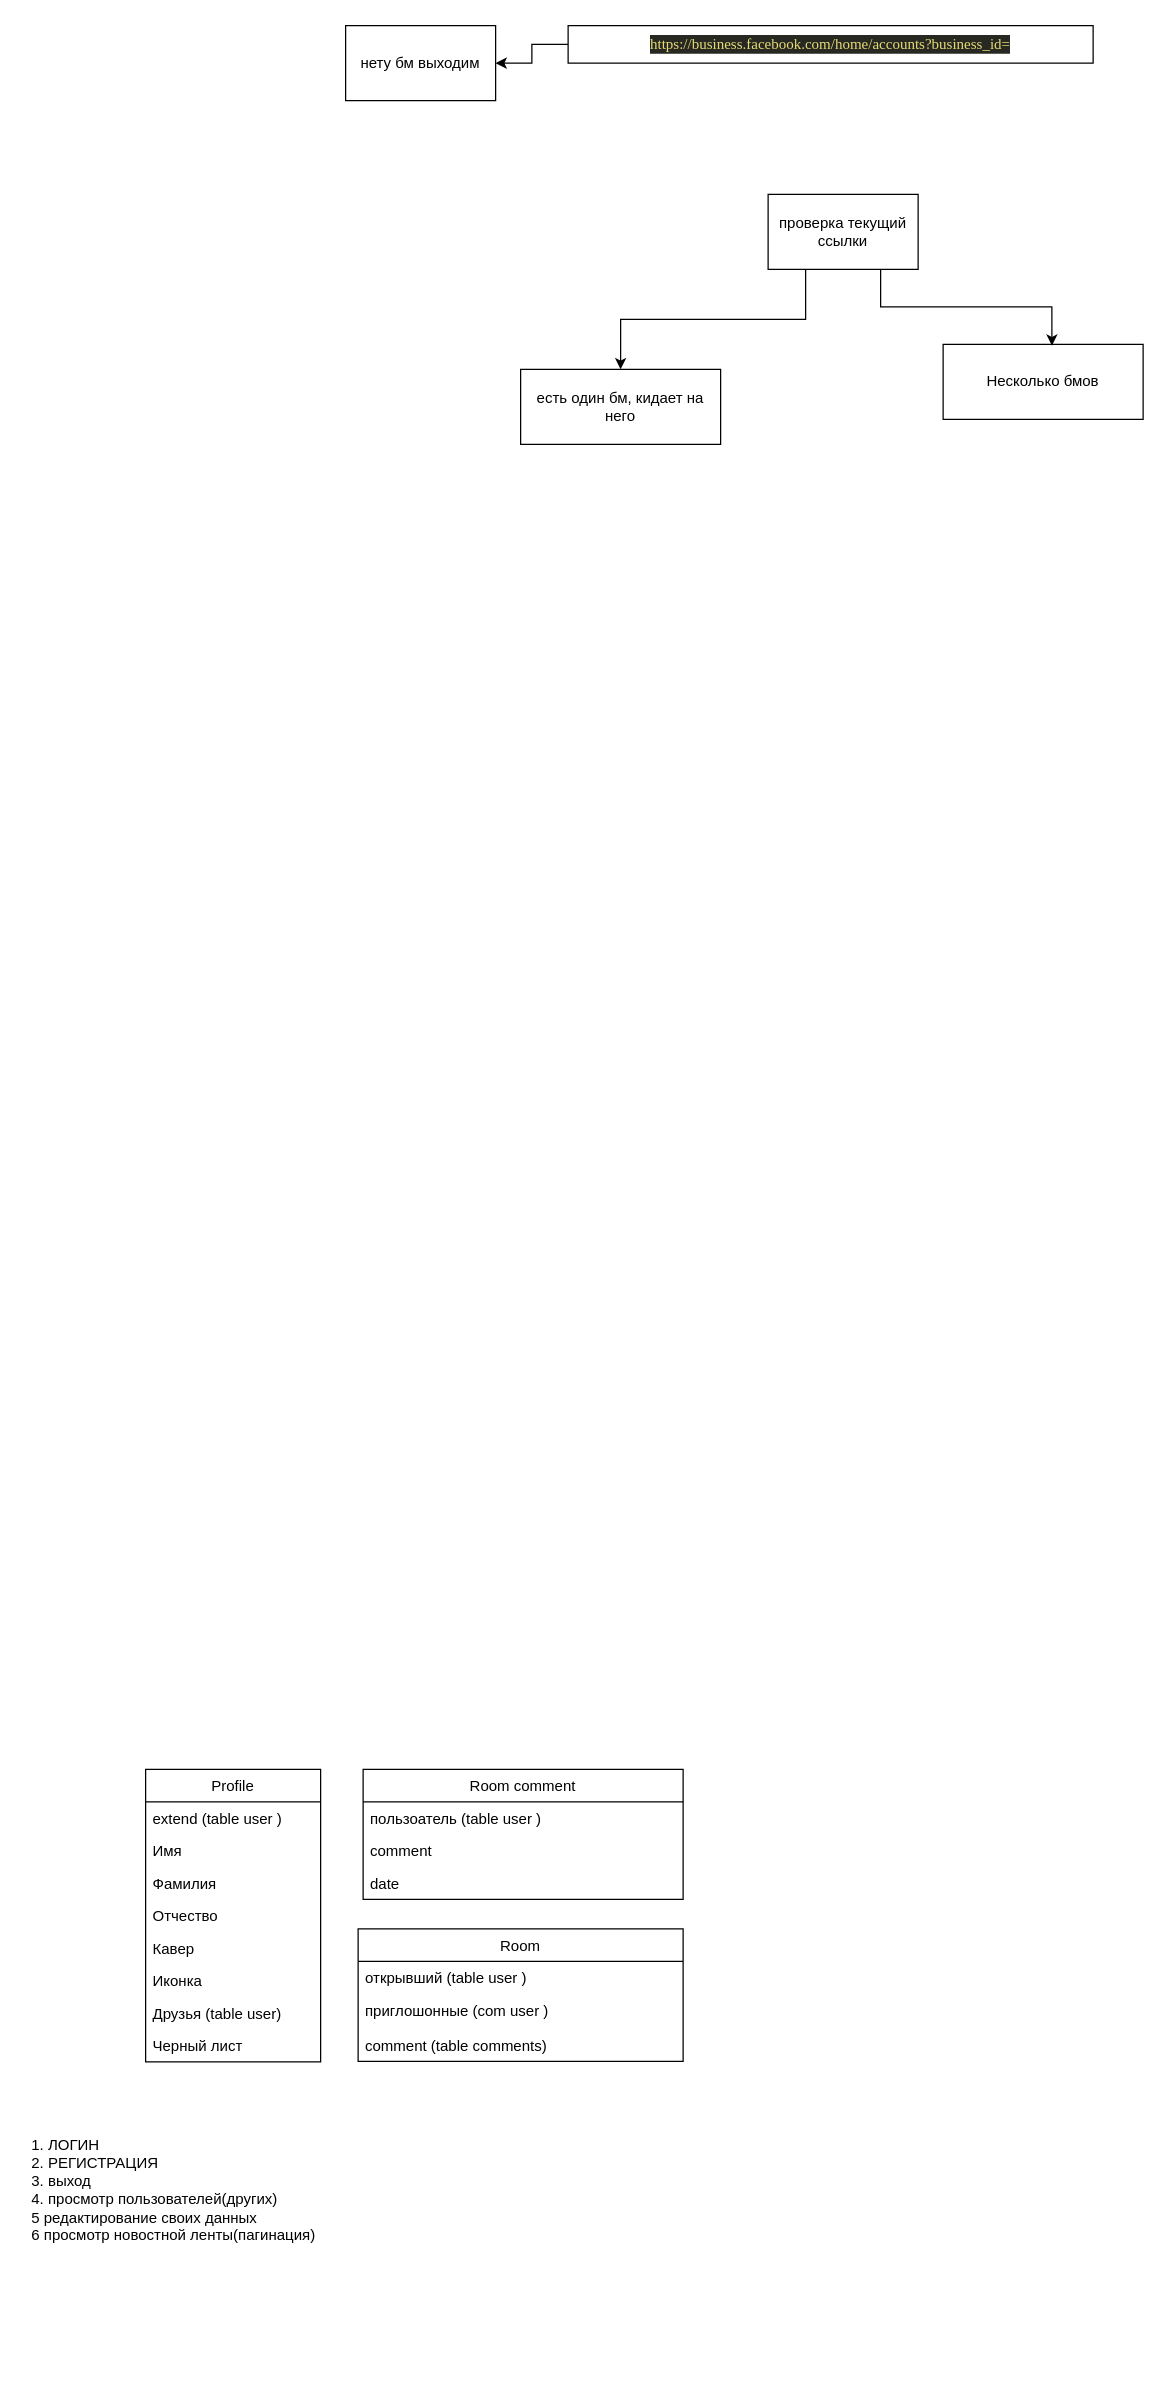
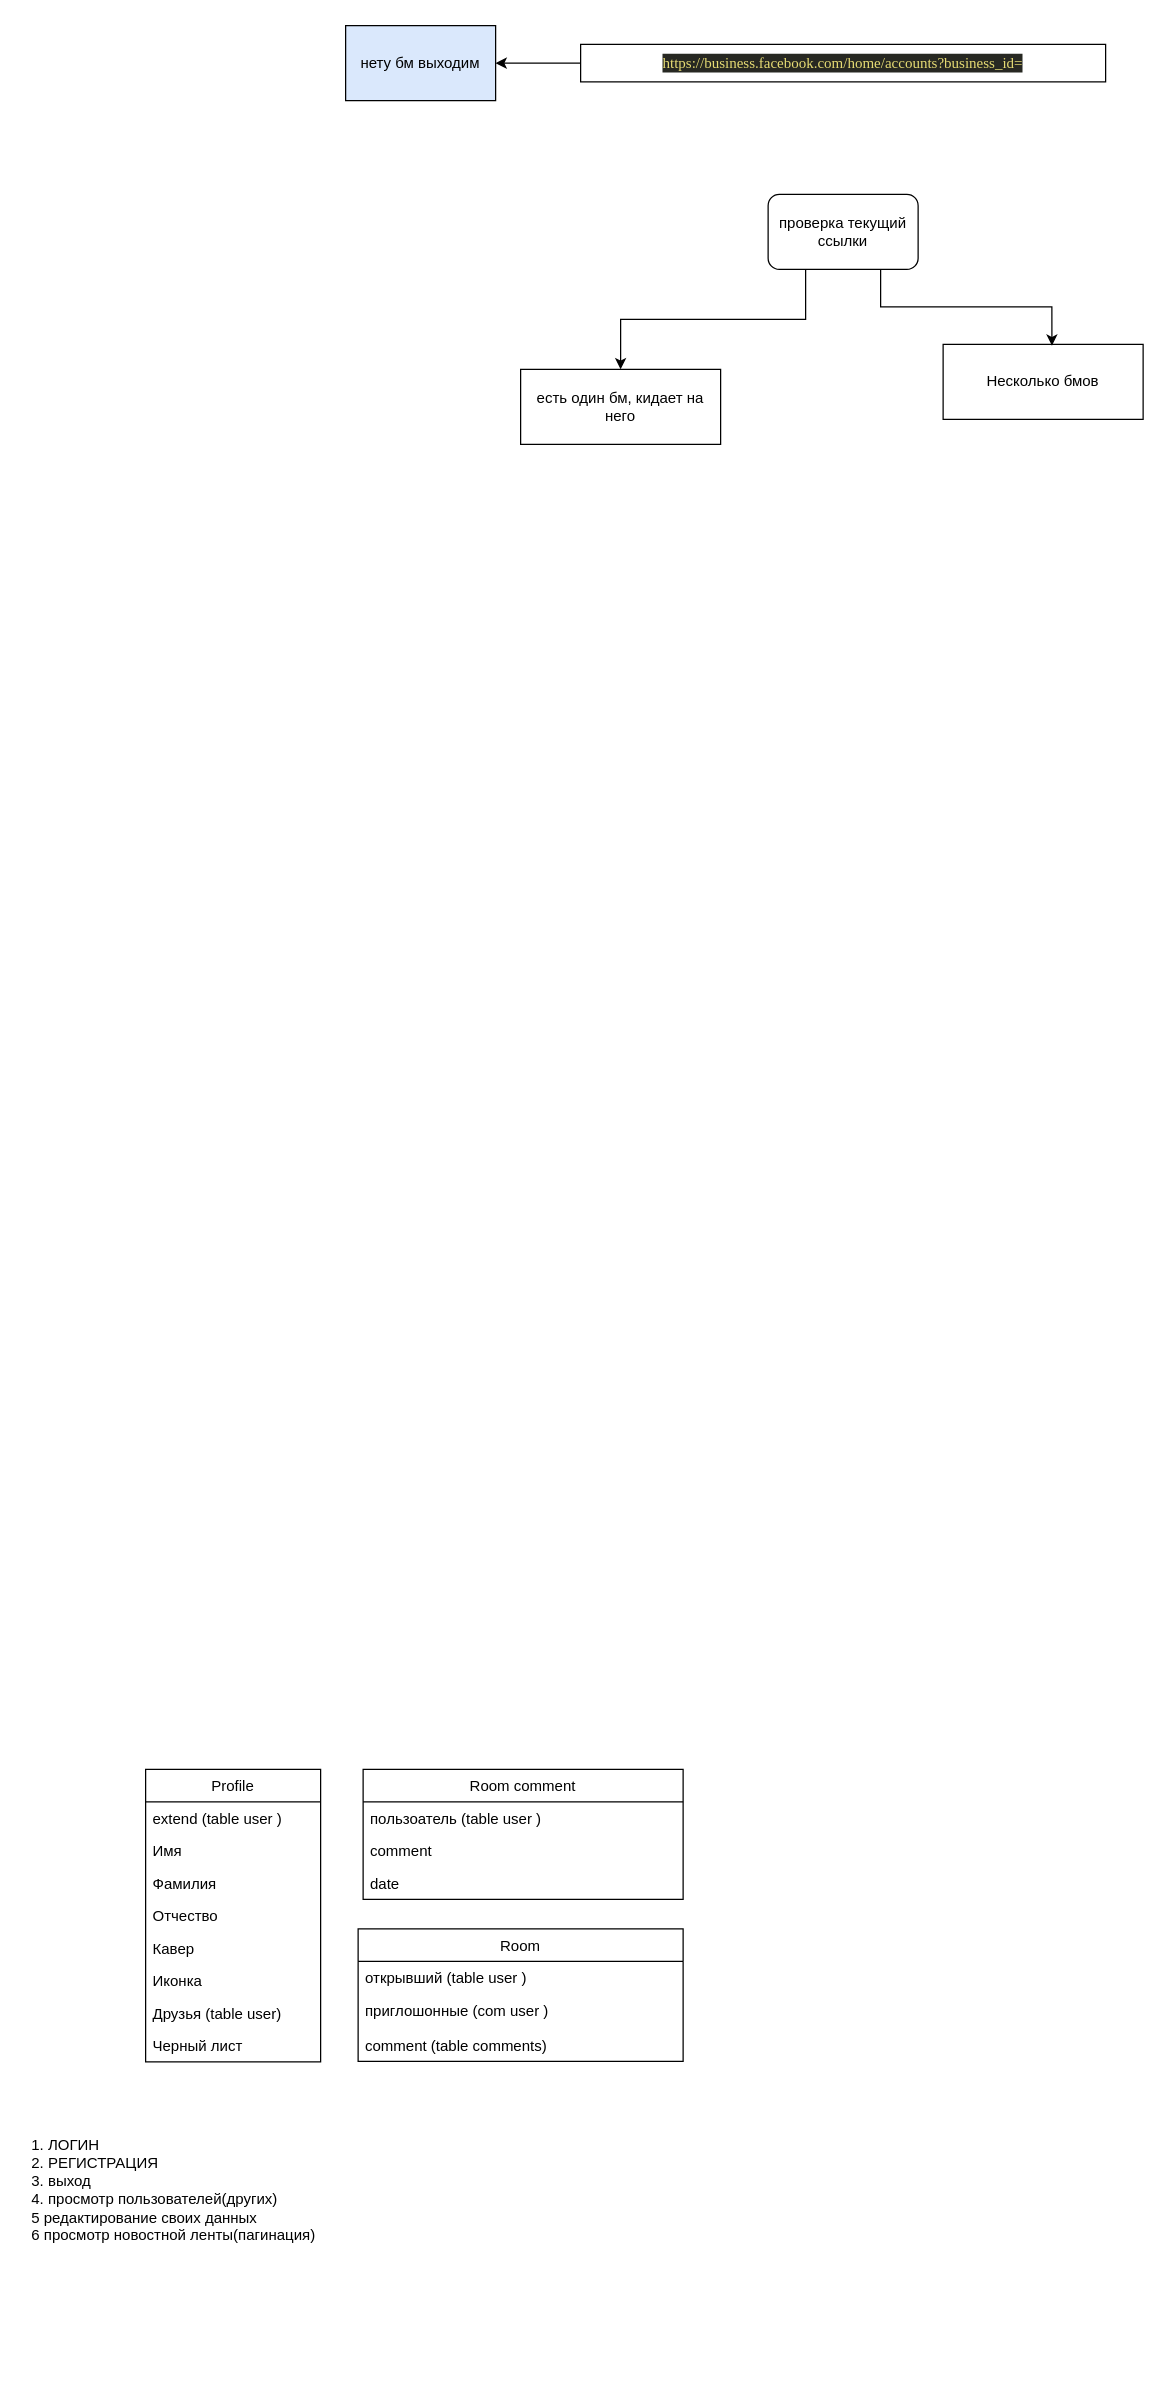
(831, 44) -> (843, 63)
(421, 63) -> (421, 63)
(843, 232) -> (843, 232)
